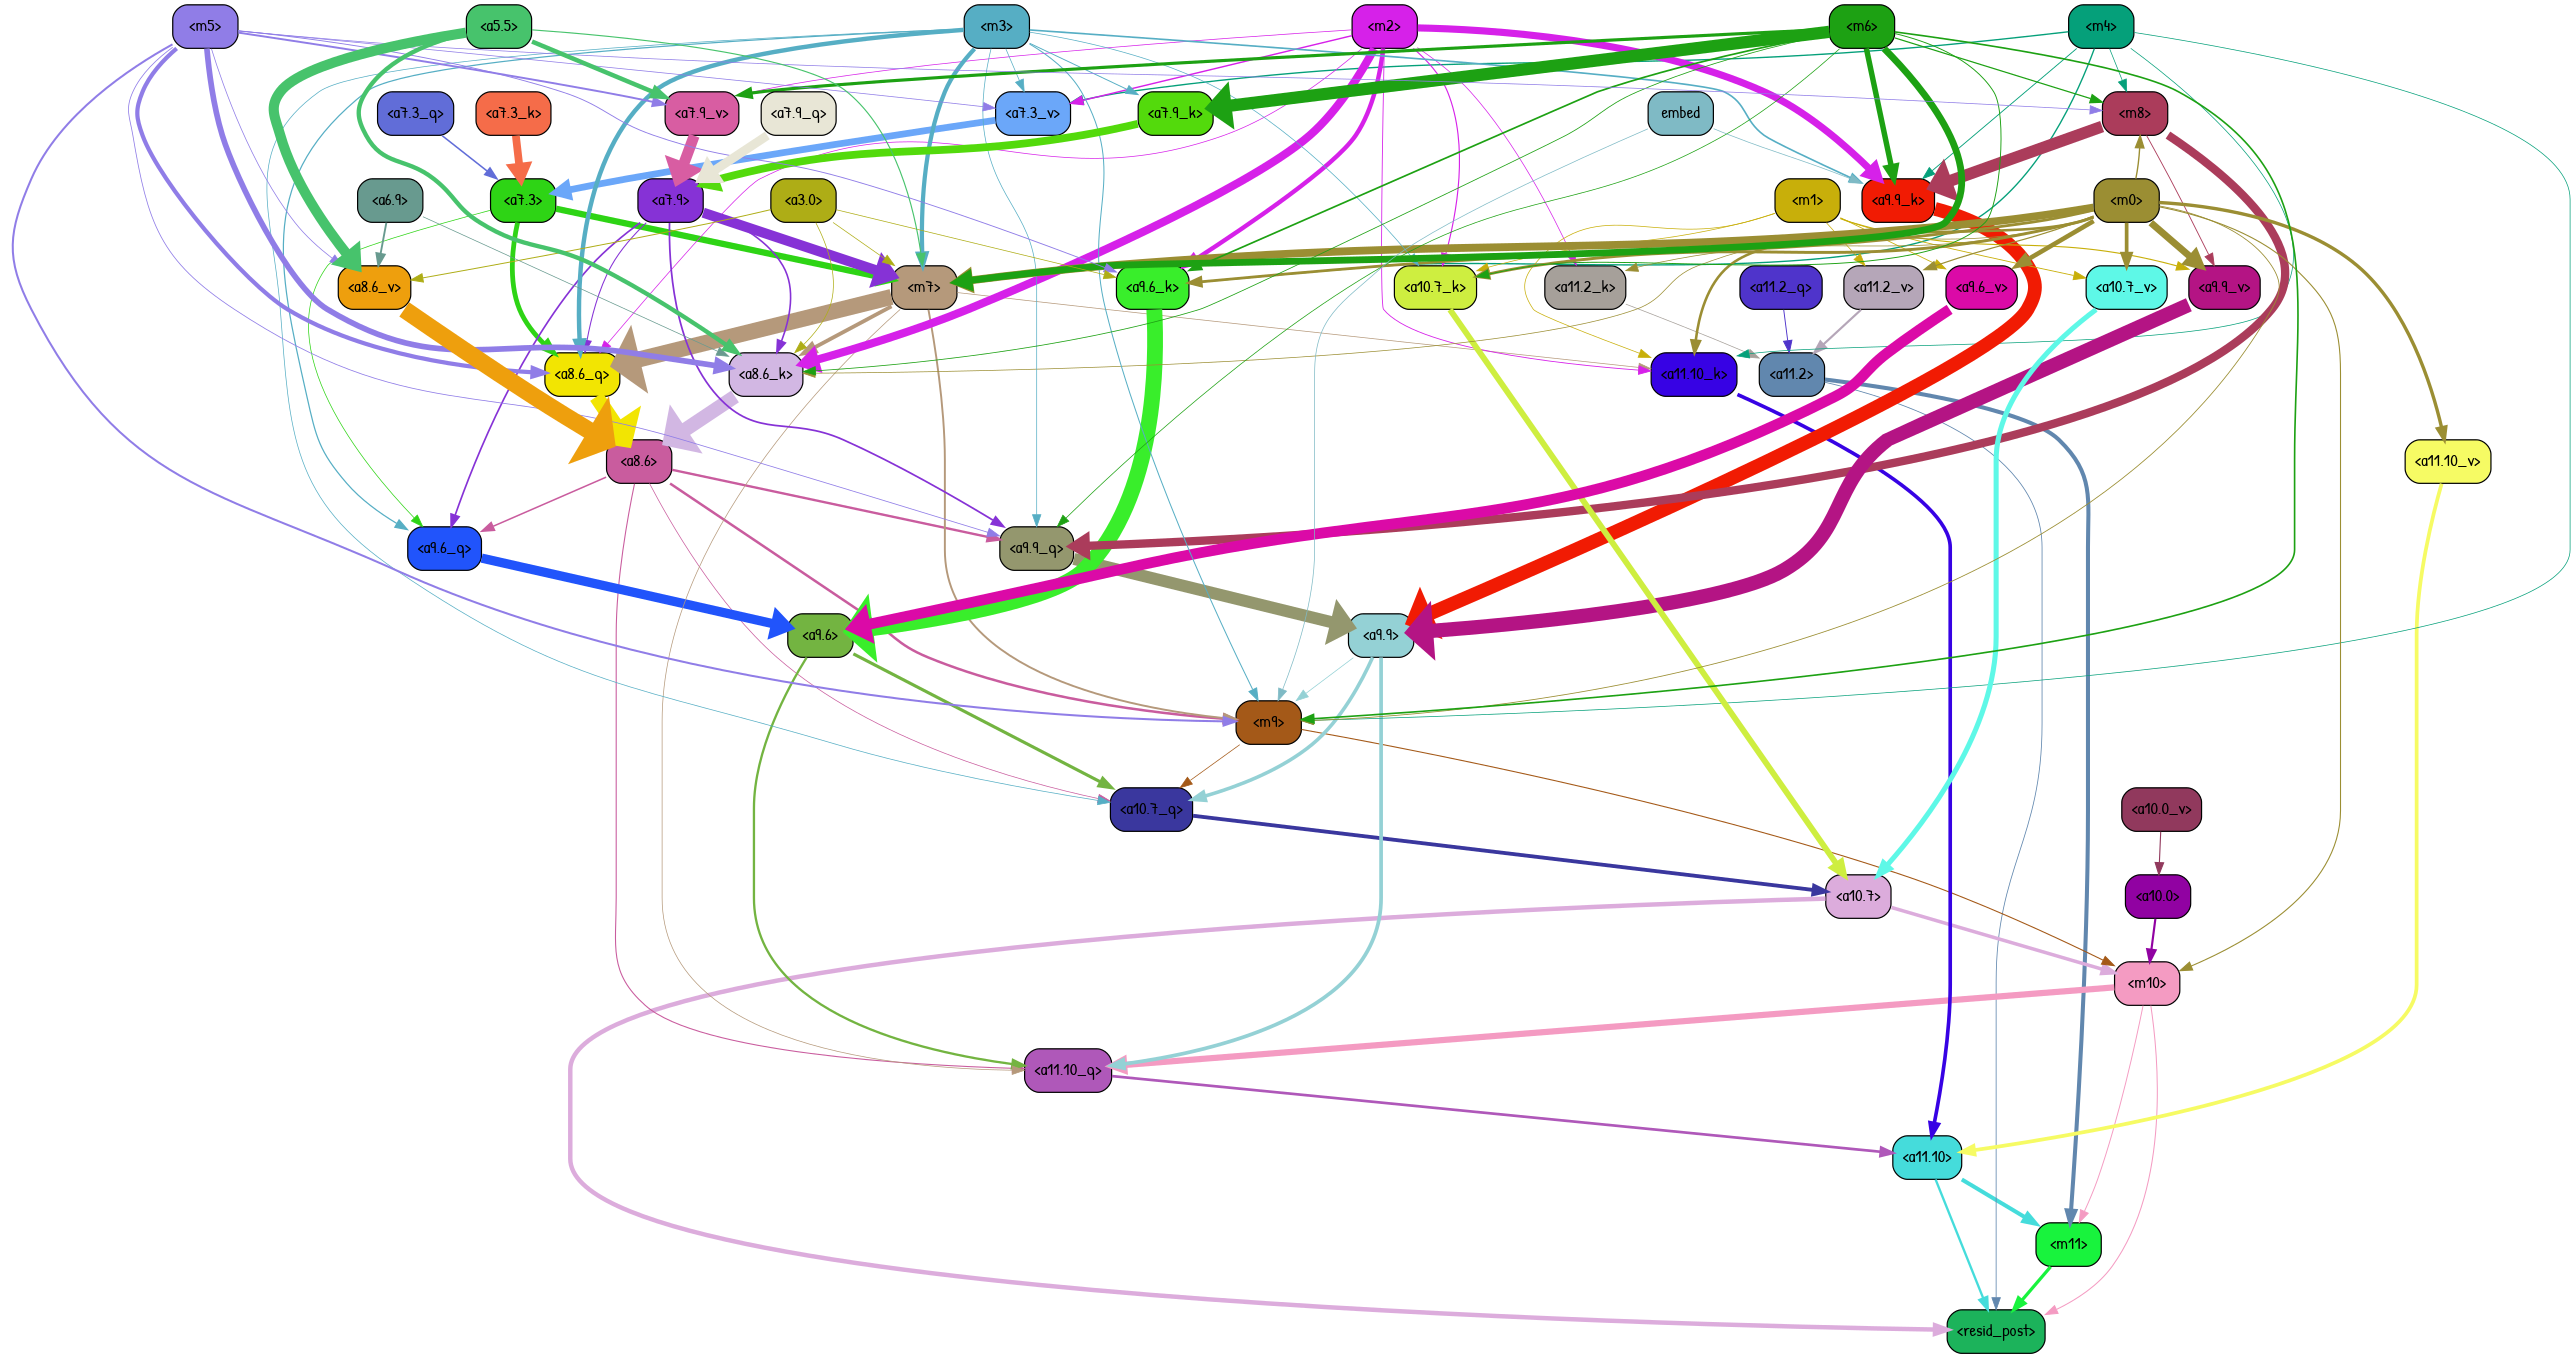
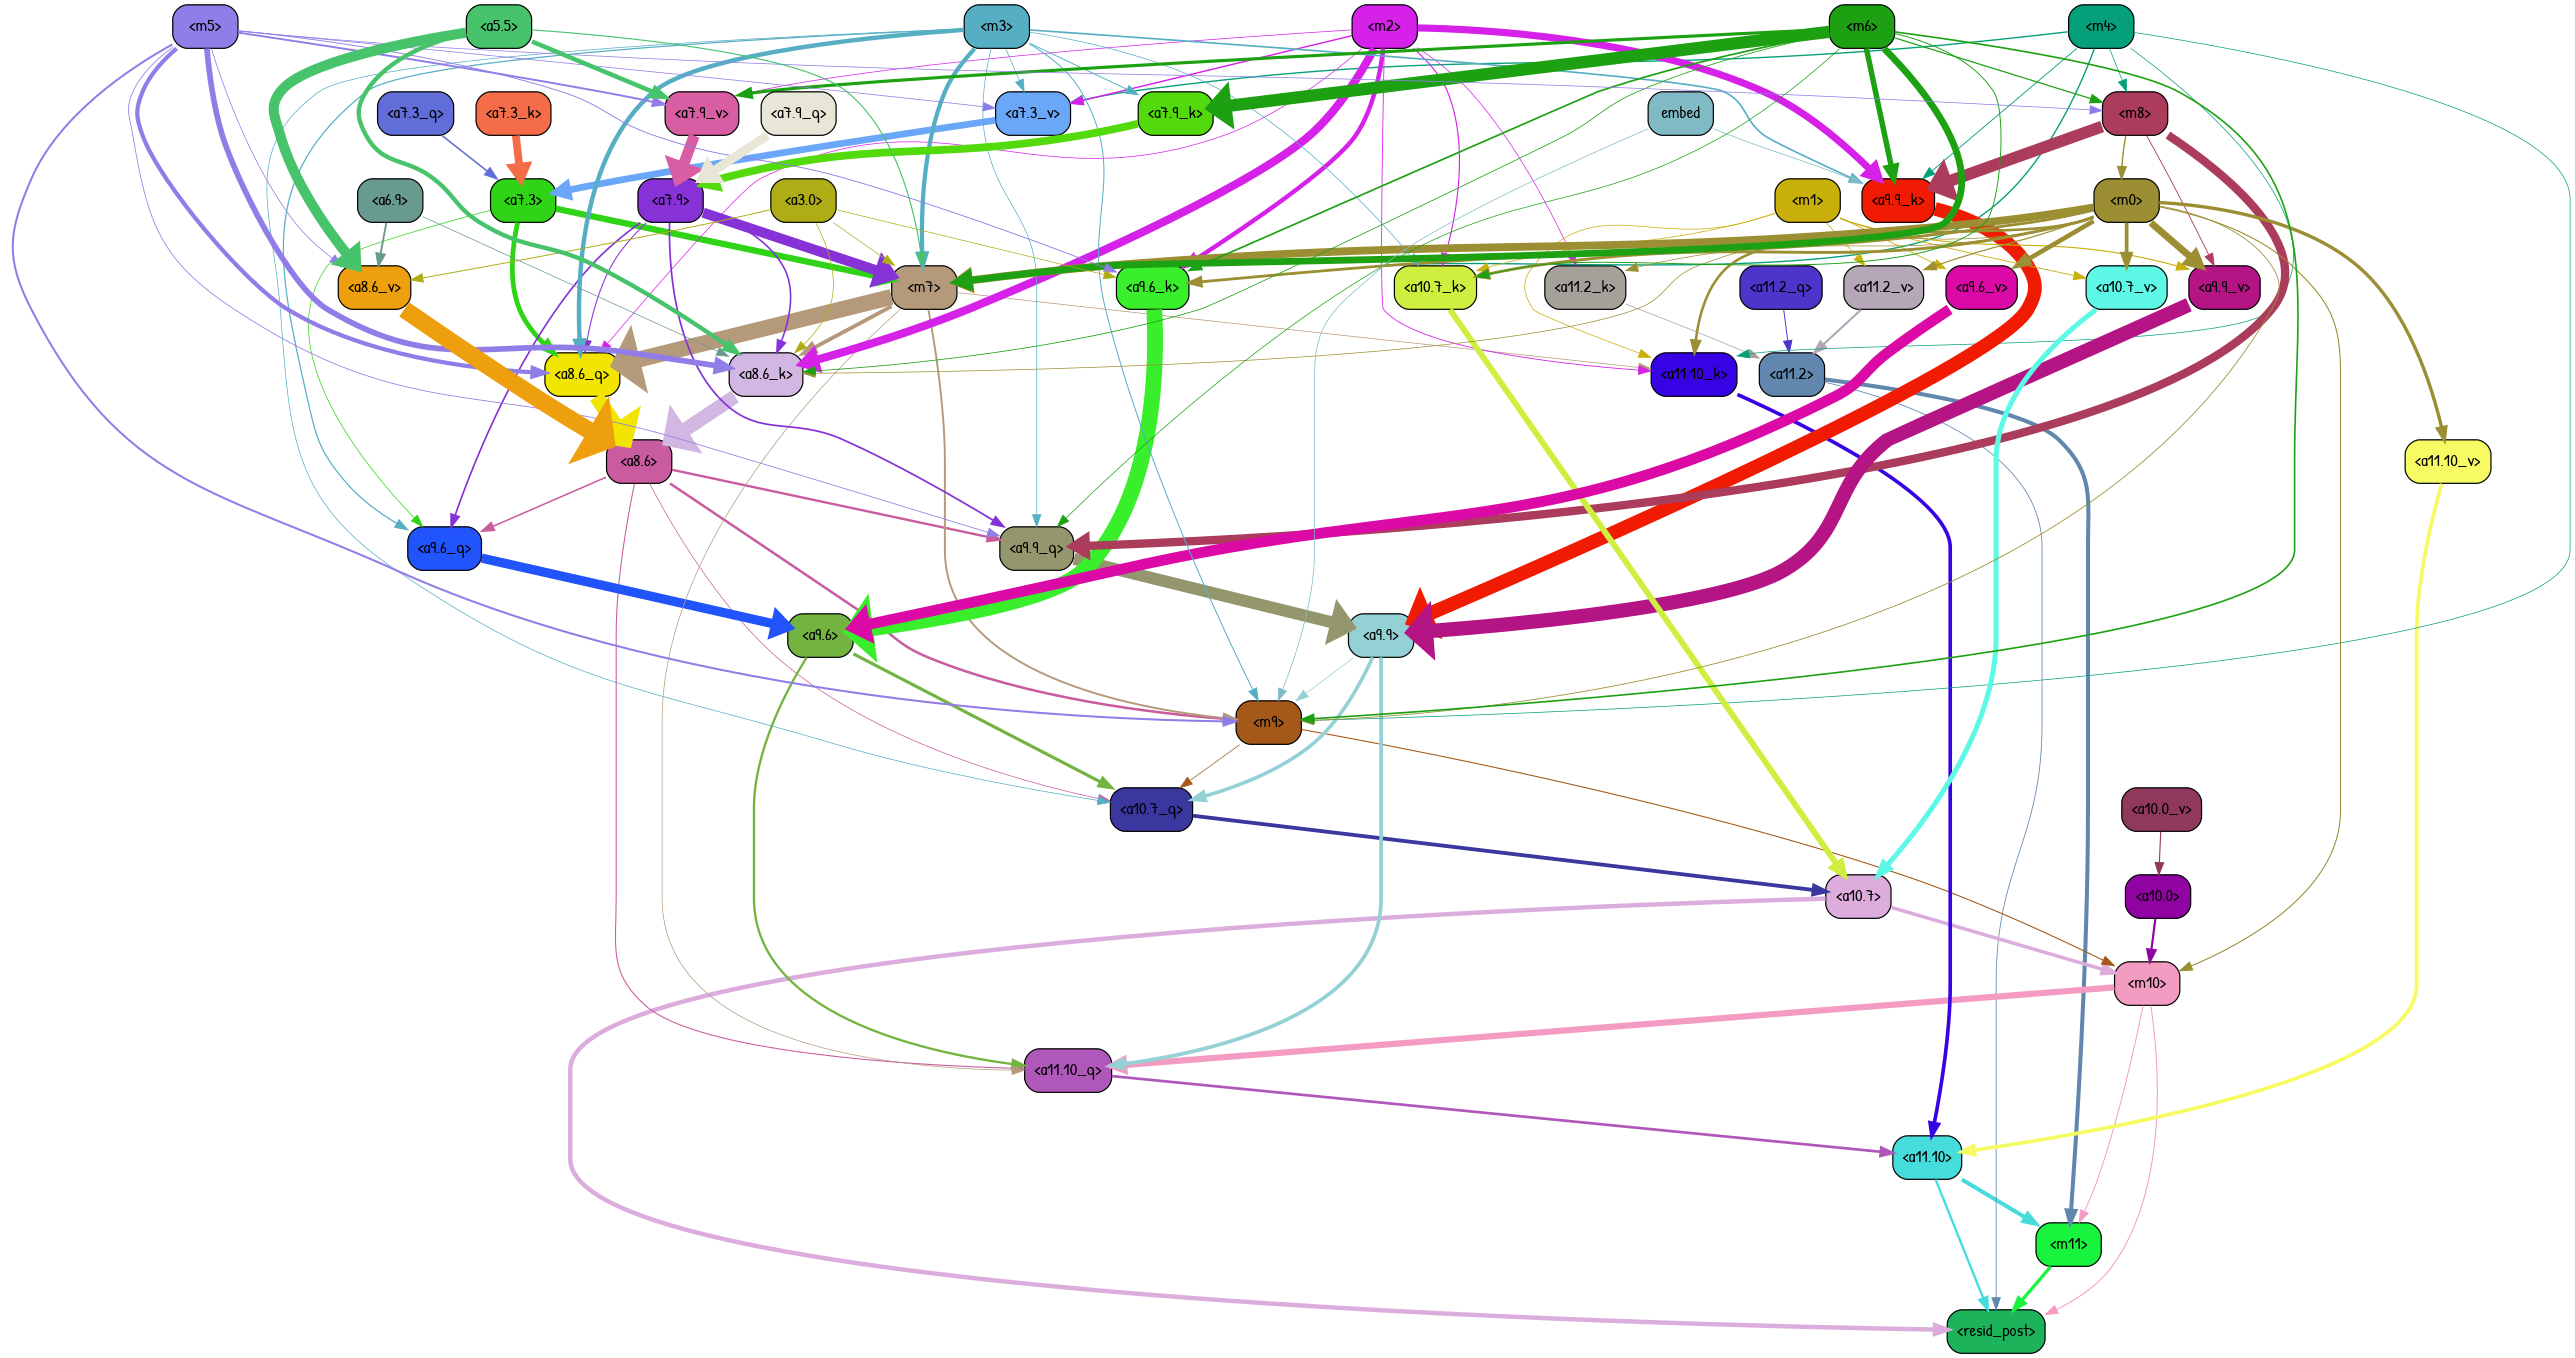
(2138, 163) -> (2123, 151)
